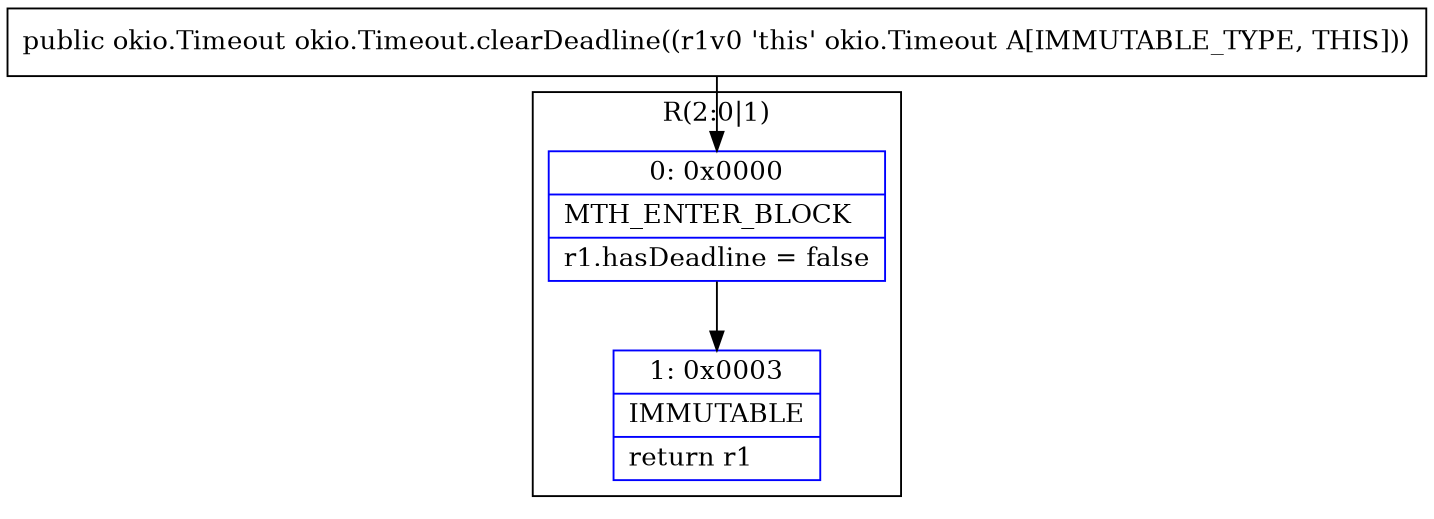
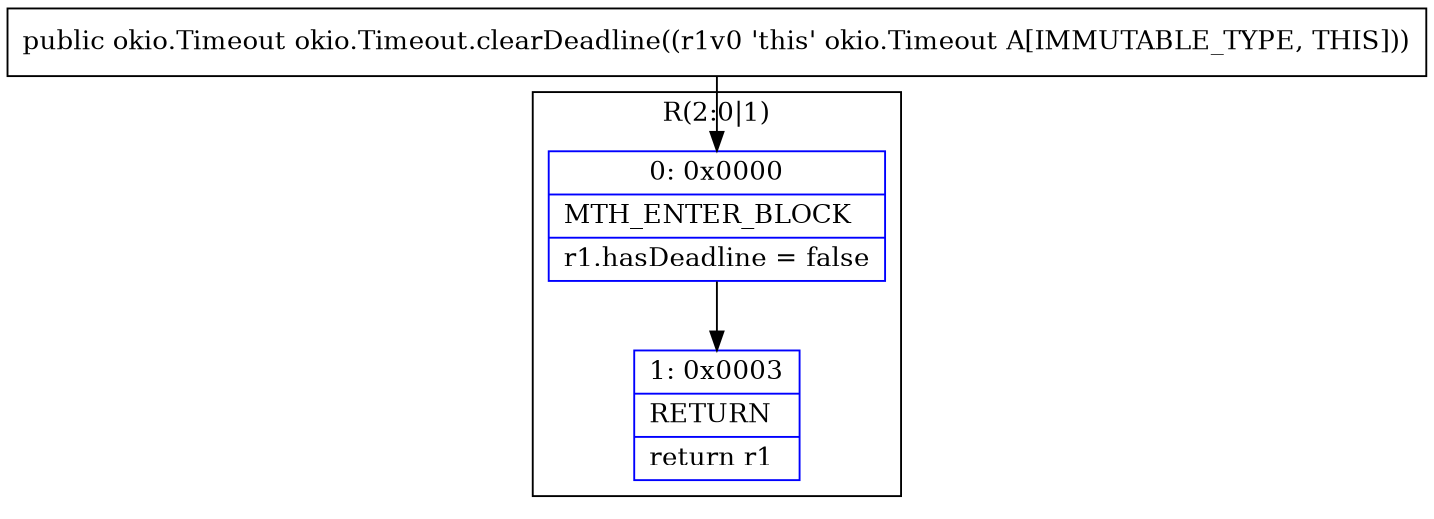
(717, 414) -> (710, 414)
